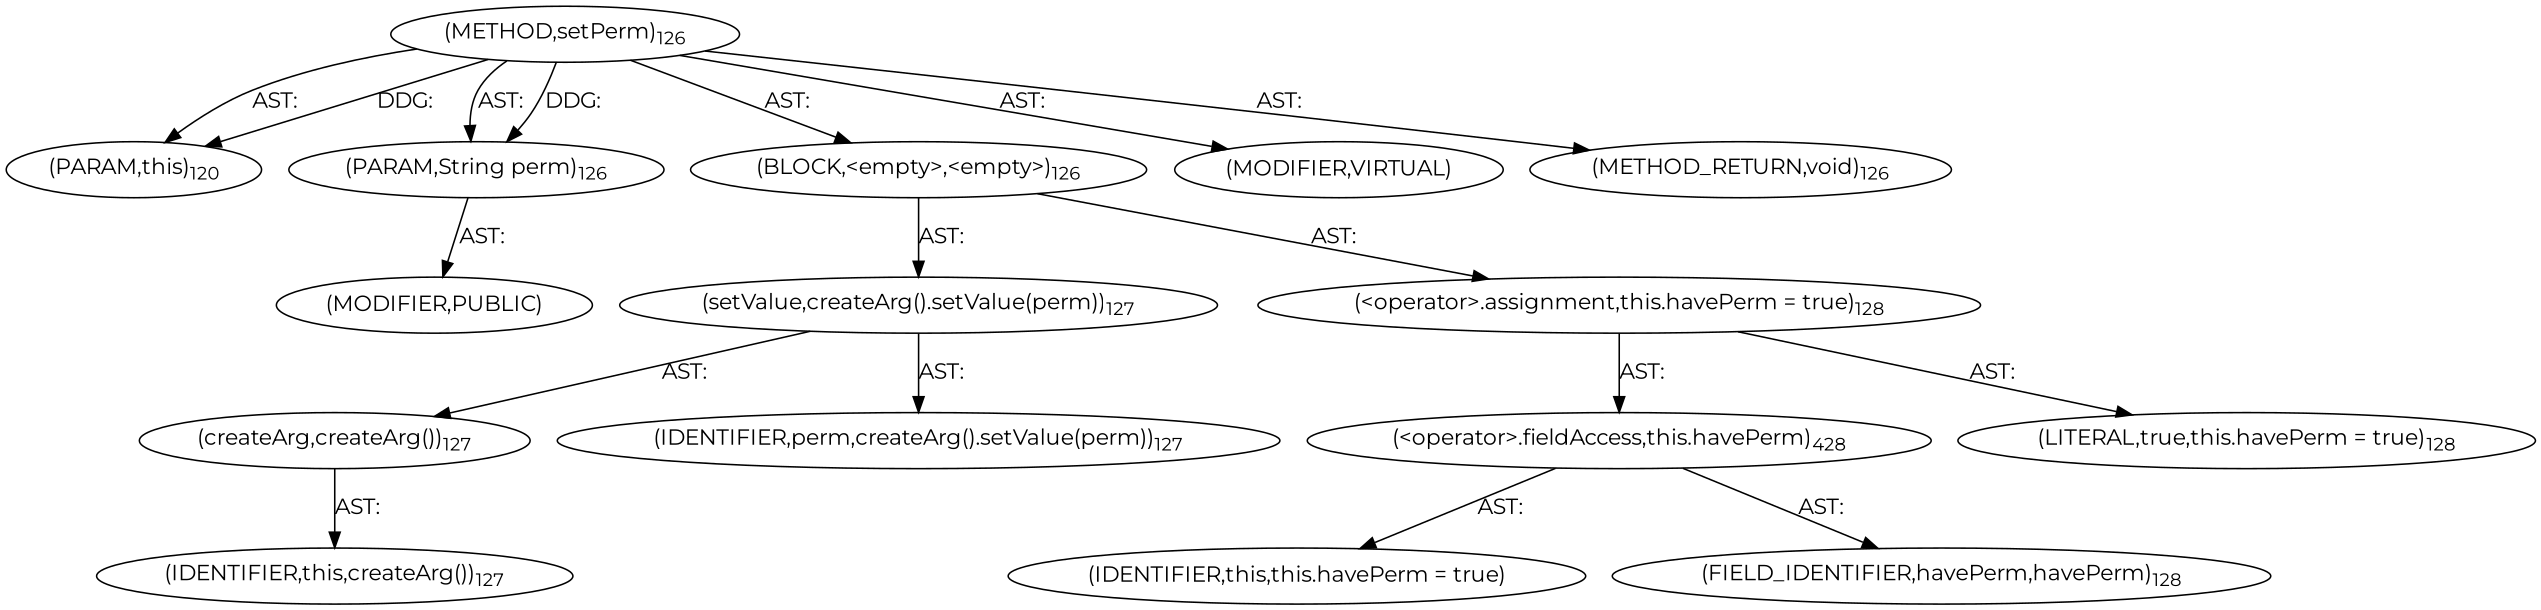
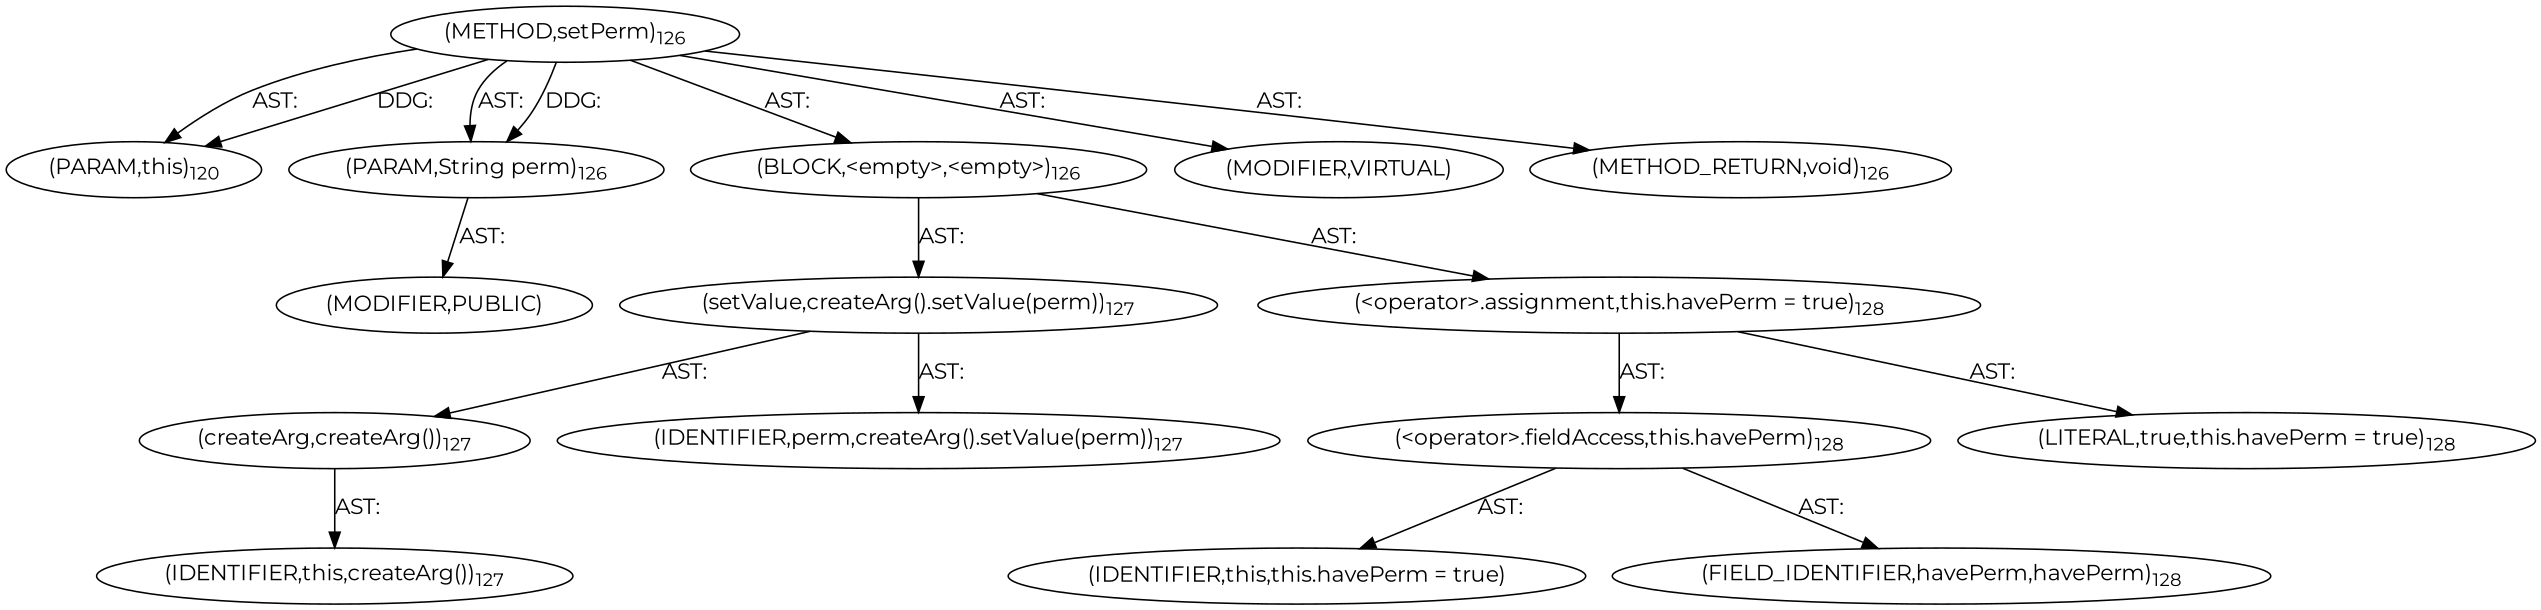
(1829, 438) -> (1829, 438)
